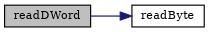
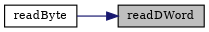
(105, 16) -> (92, 16)
